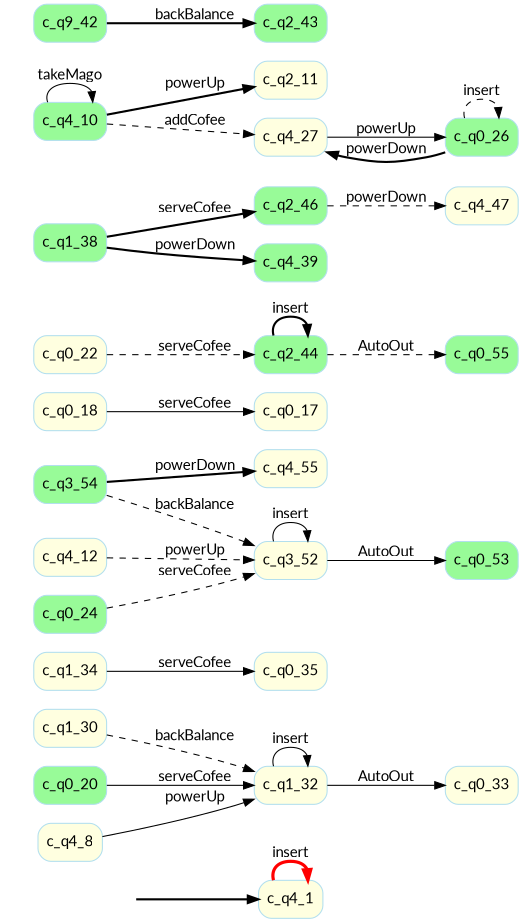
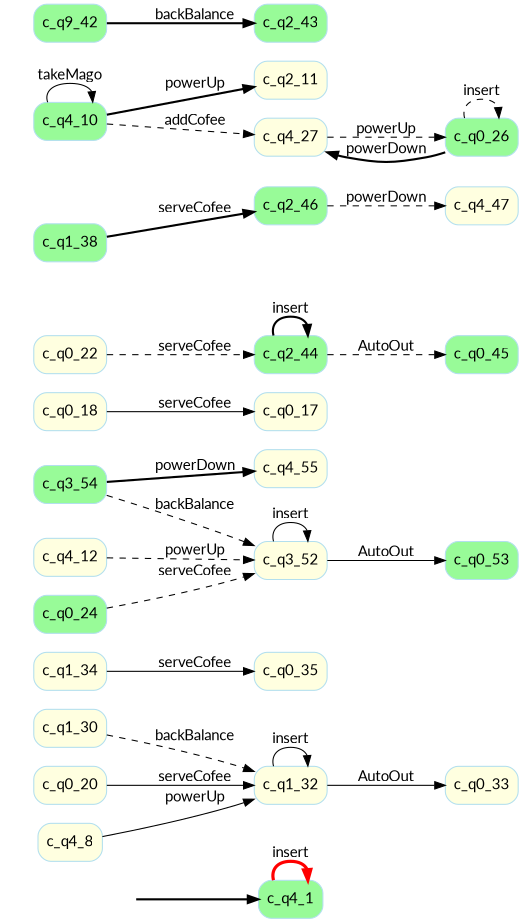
(381, 137) -> (381, 137)
(291, 263) -> none
(482, 355) -> (482, 355)
(70, 785) -> (70, 785)
(291, 899) -> (291, 899)
